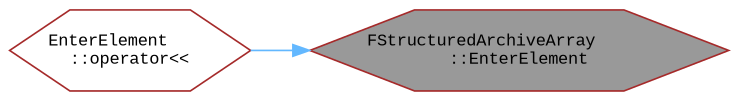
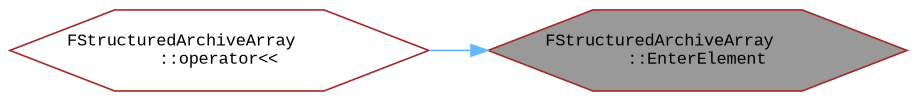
(130, 50) -> (219, 50)
